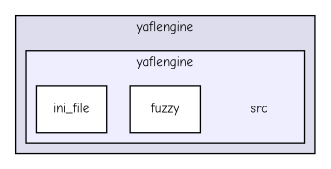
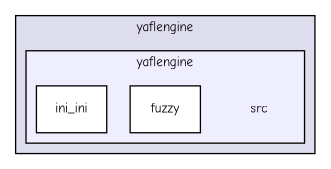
(72, 109) -> (72, 109)
